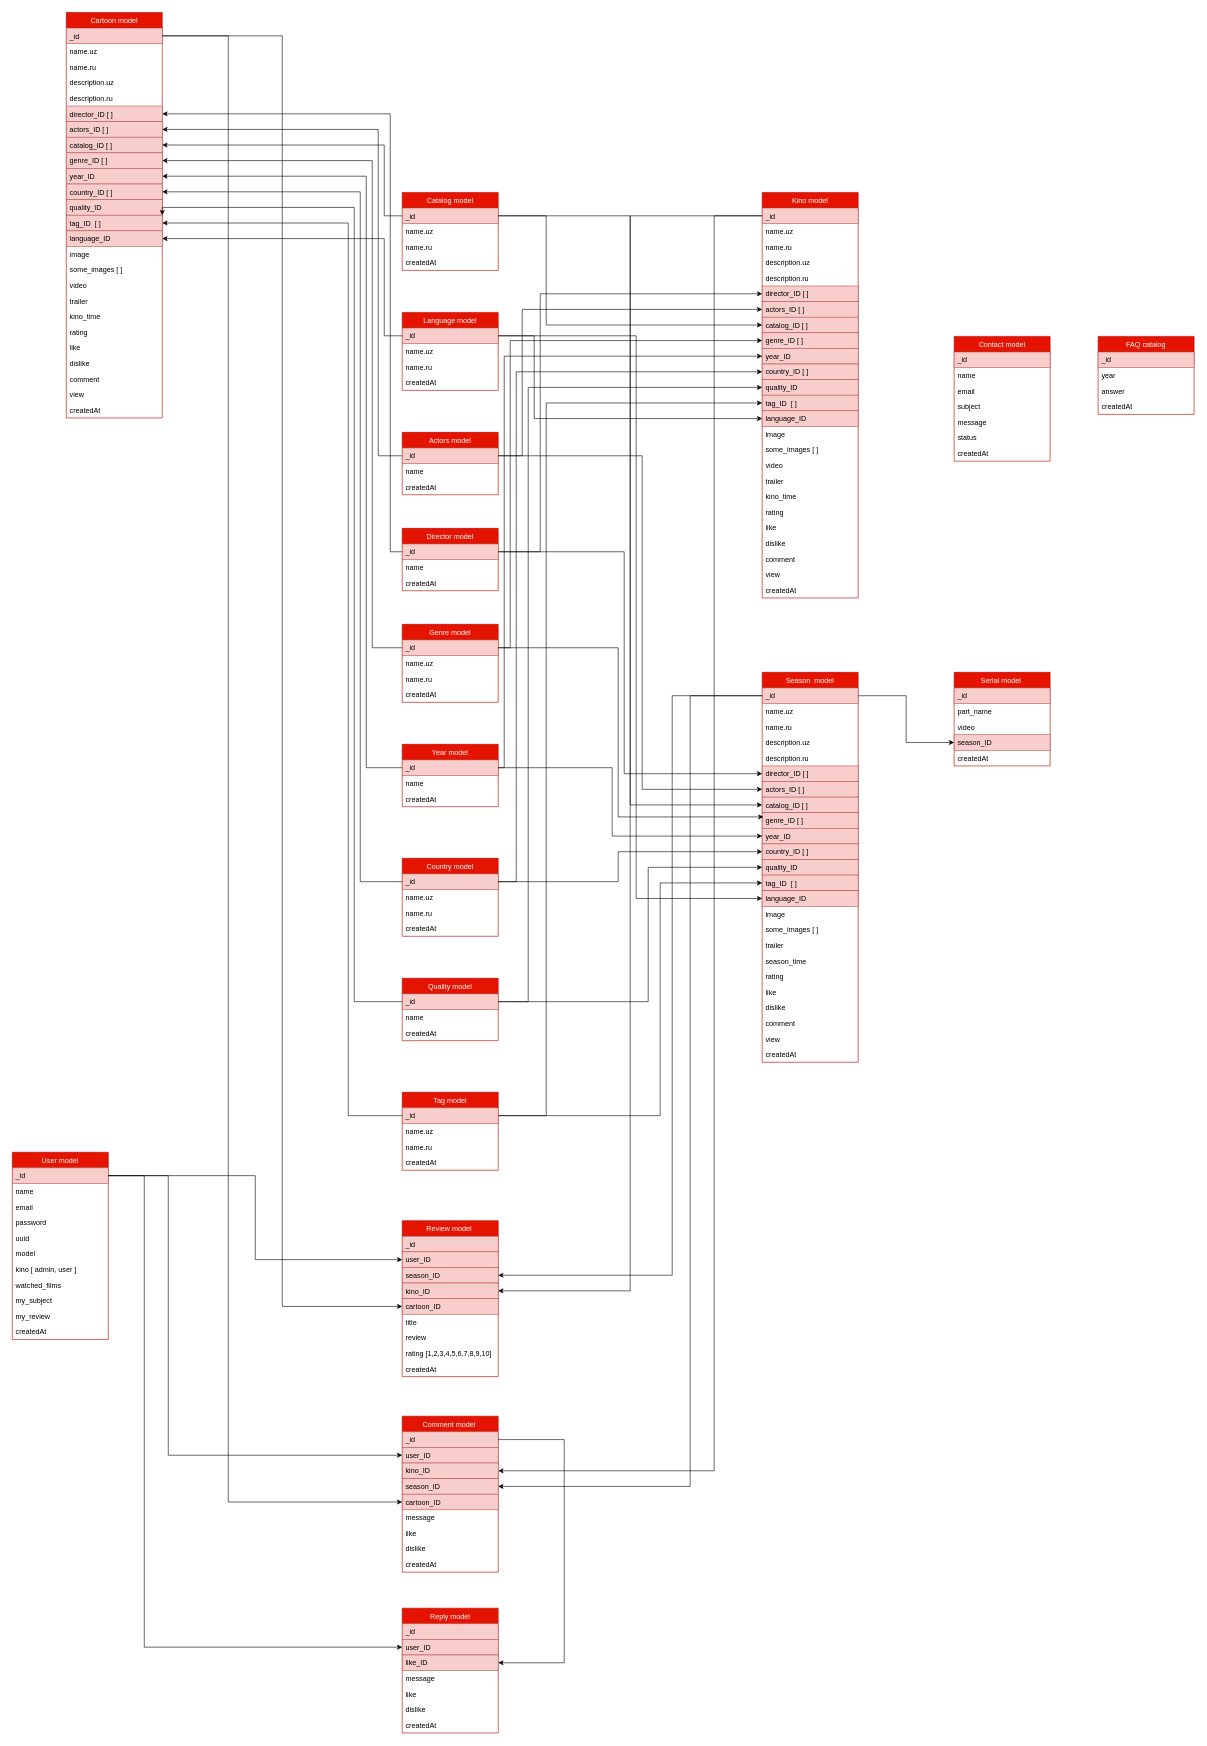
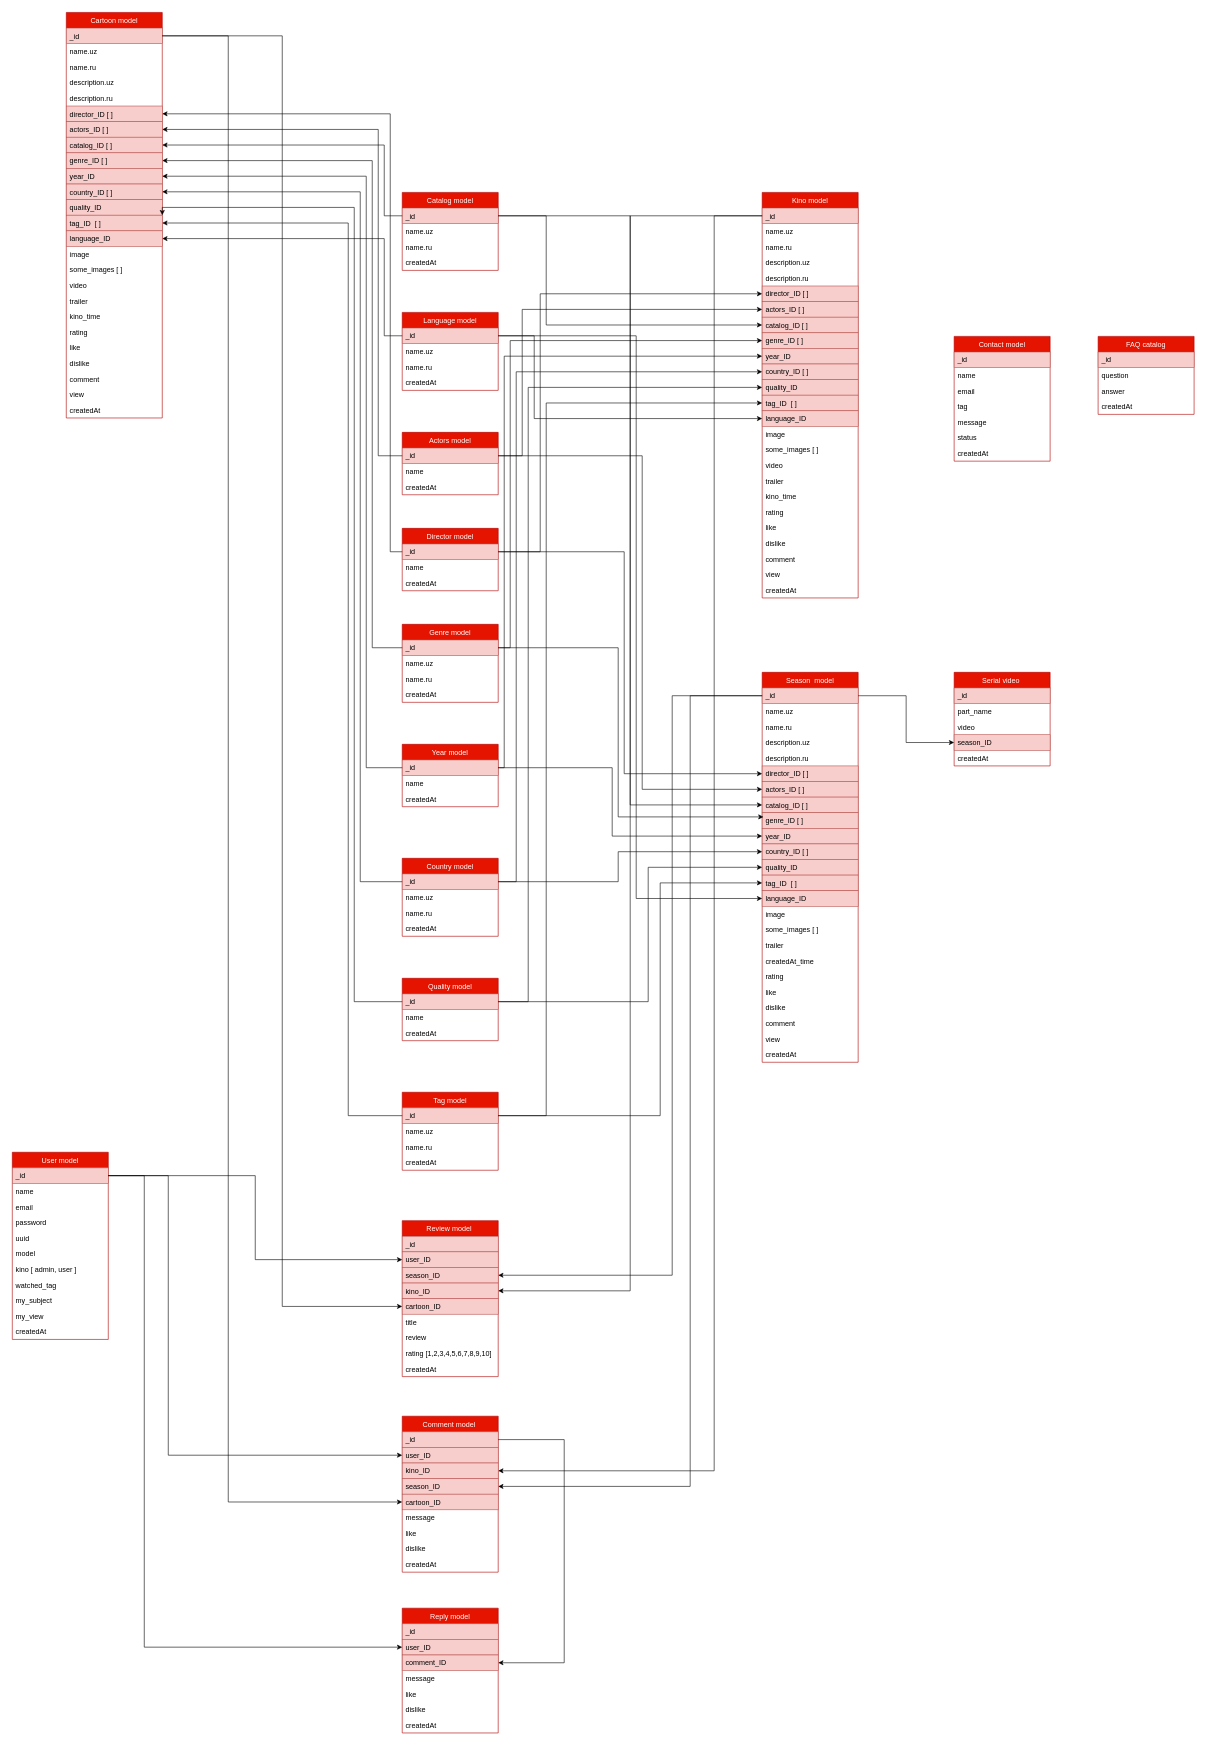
(1110, 376) -> (1117, 376)
(972, 407) -> (964, 407)
(1002, 680) -> (1002, 680)
(787, 961) -> (793, 961)
(40, 1285) -> (38, 1285)
(33, 1316) -> (29, 1316)
(418, 1663) -> (426, 1663)
